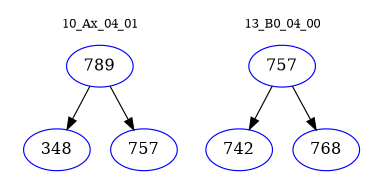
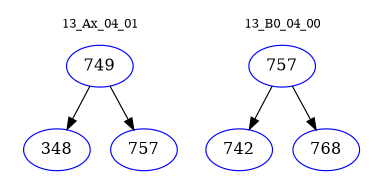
(100, 25) -> (100, 25)
(100, 66) -> (100, 66)
